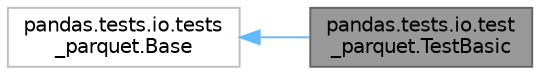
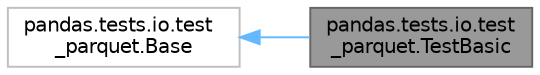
(124, 37) -> (124, 37)
